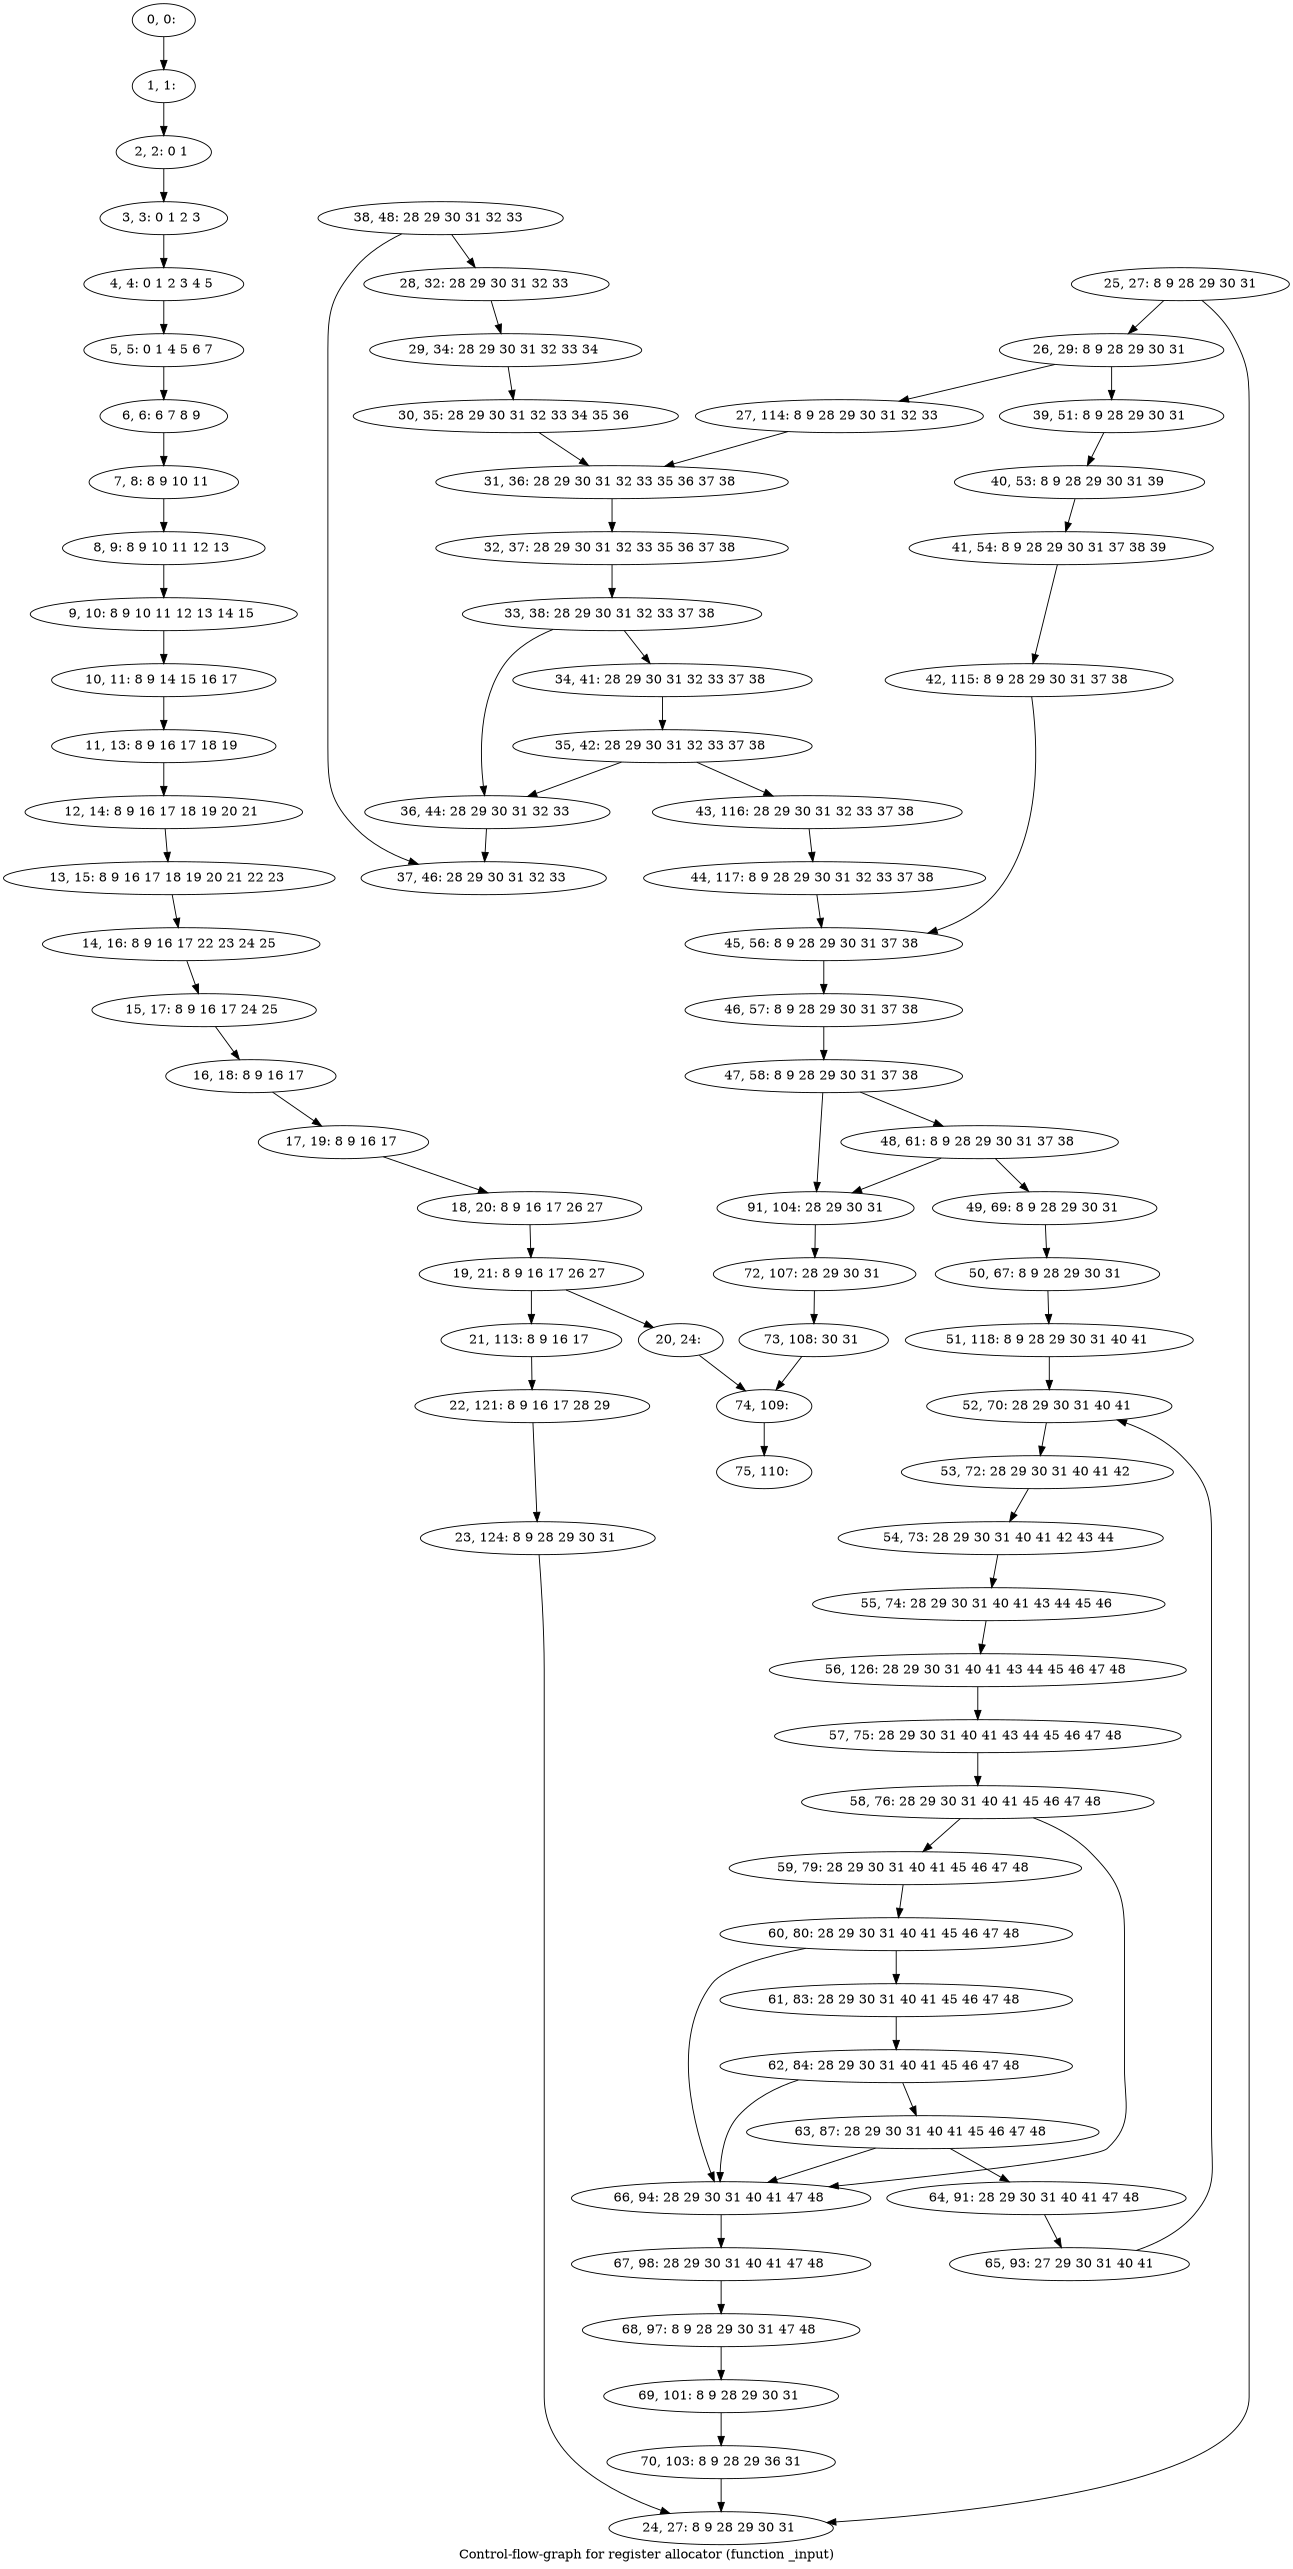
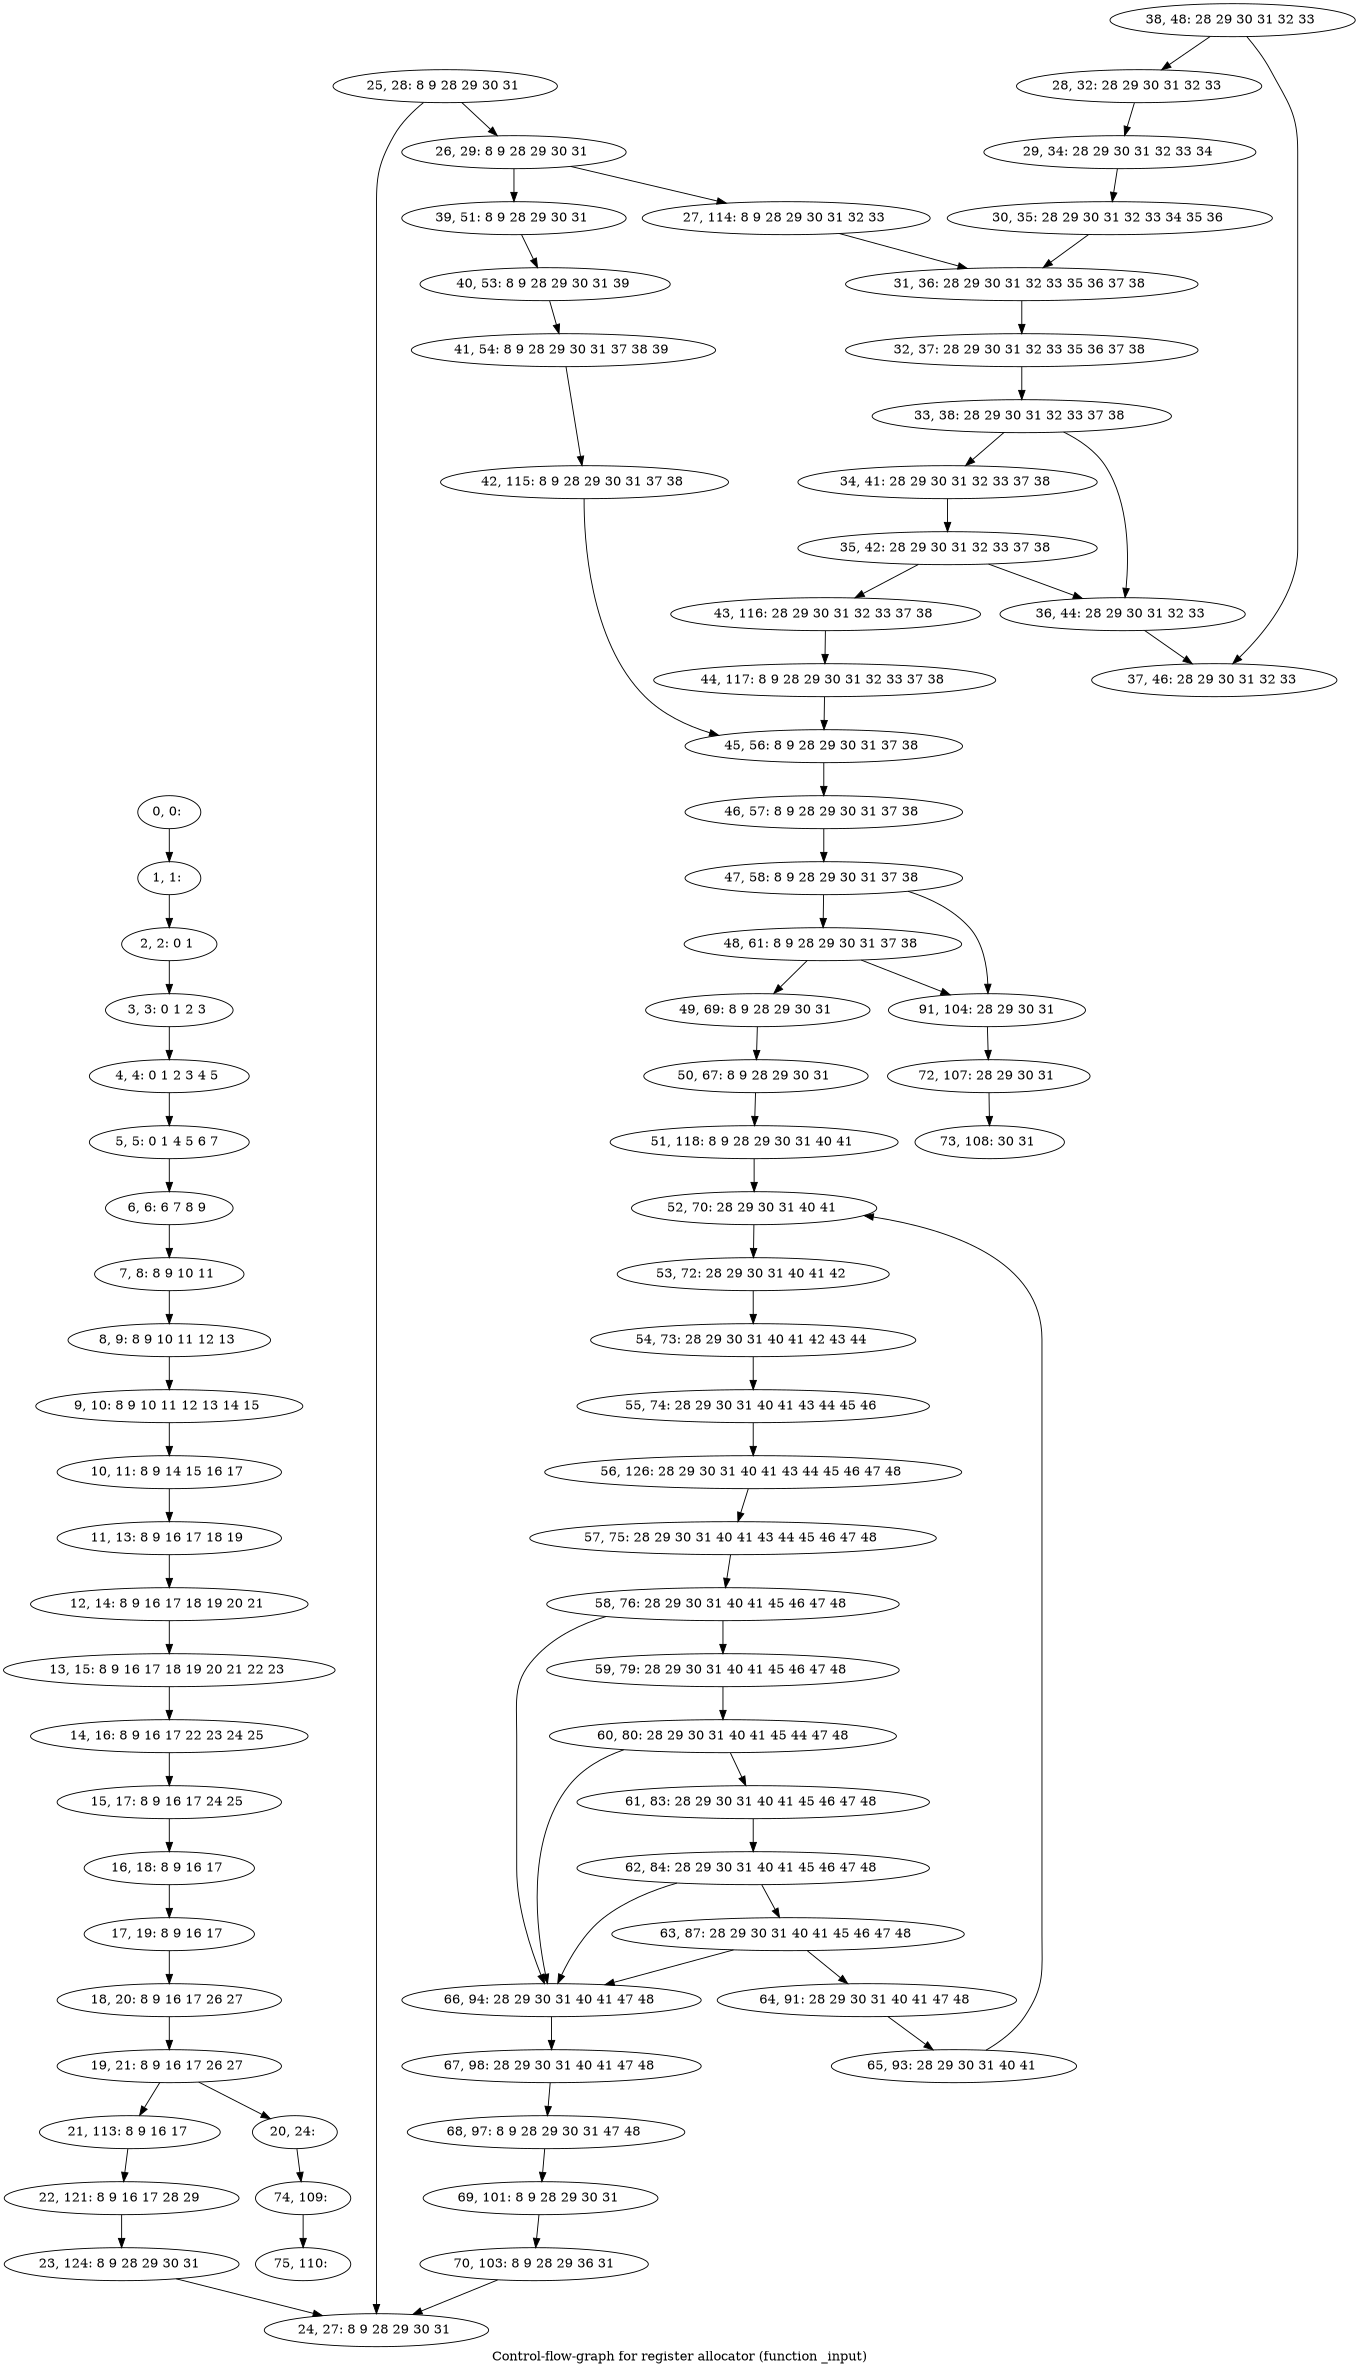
(1180, 284) -> (445, 86)
(792, 1369) -> none
(896, 1934) -> (723, 1736)
(1069, 2264) -> (954, 2066)
